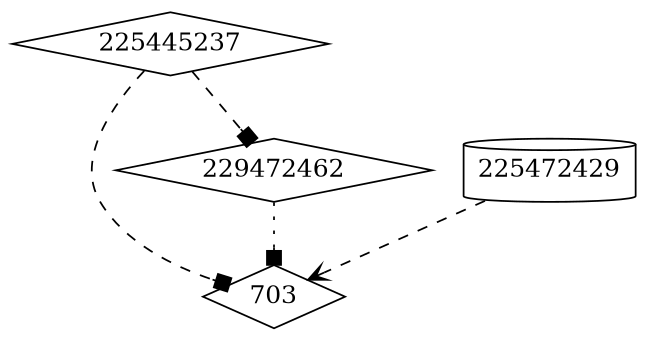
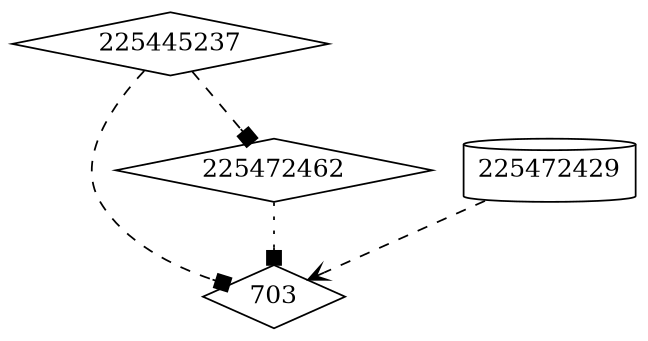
(274, 170) -> (274, 170)
